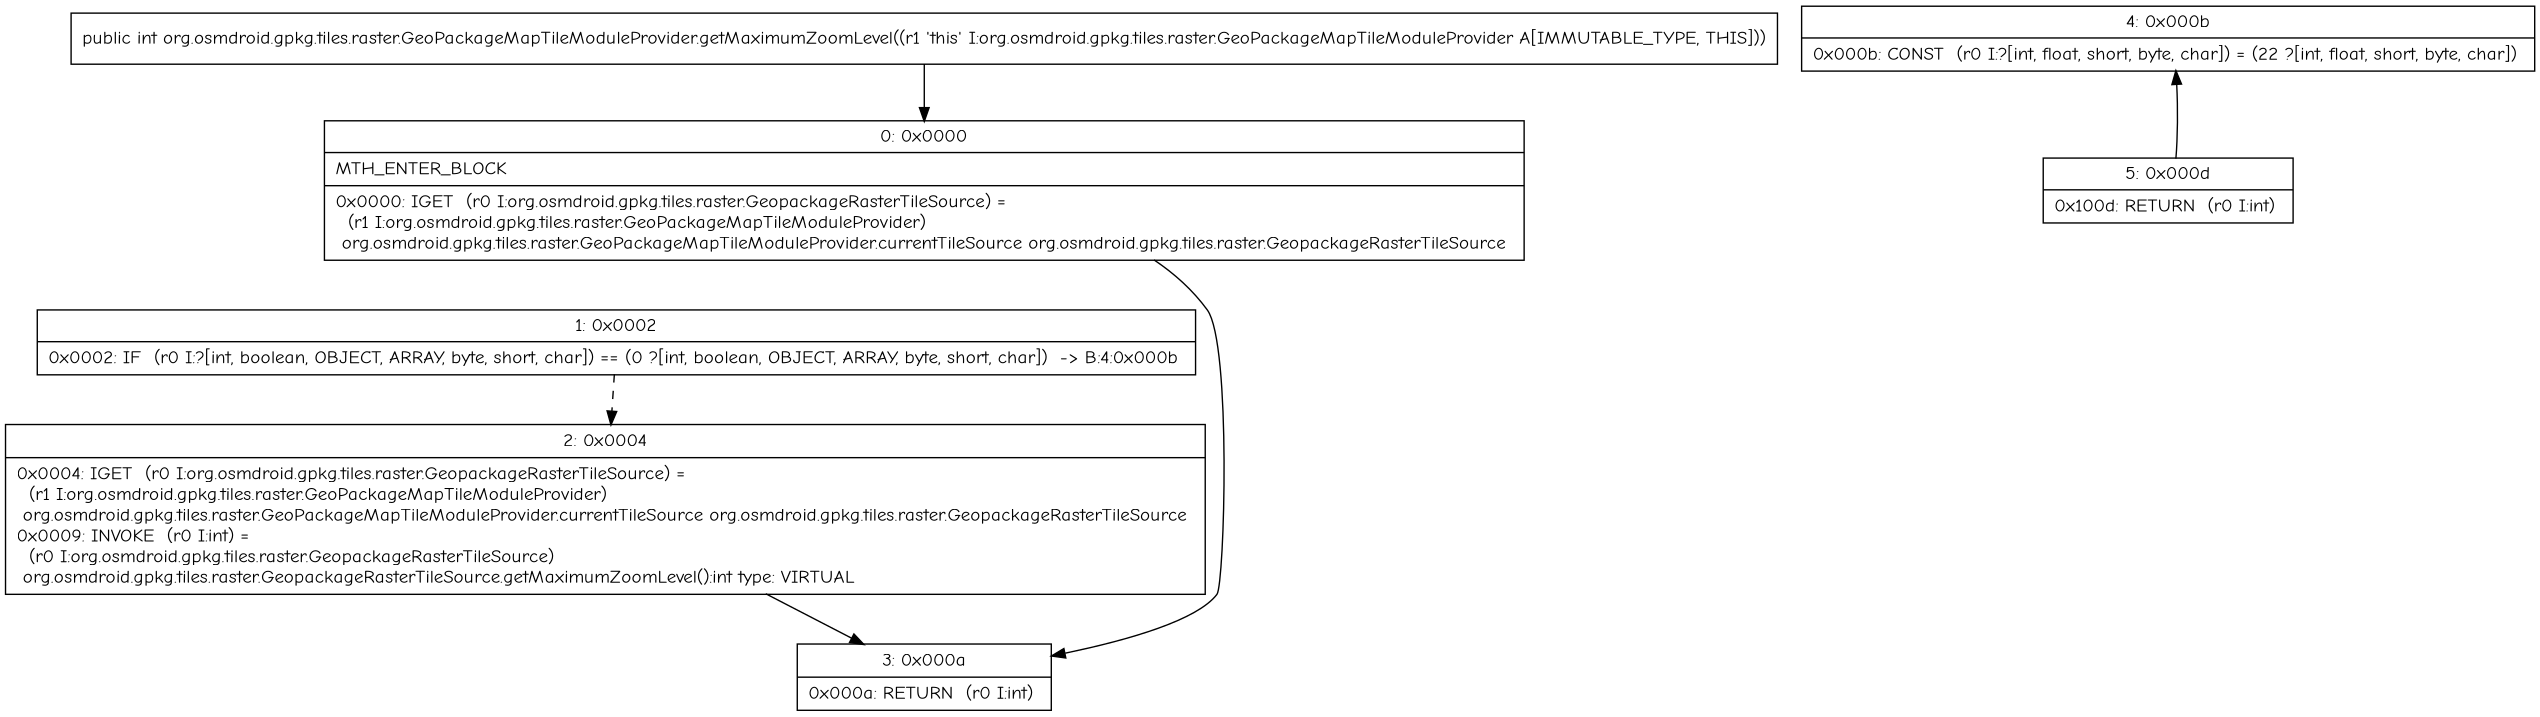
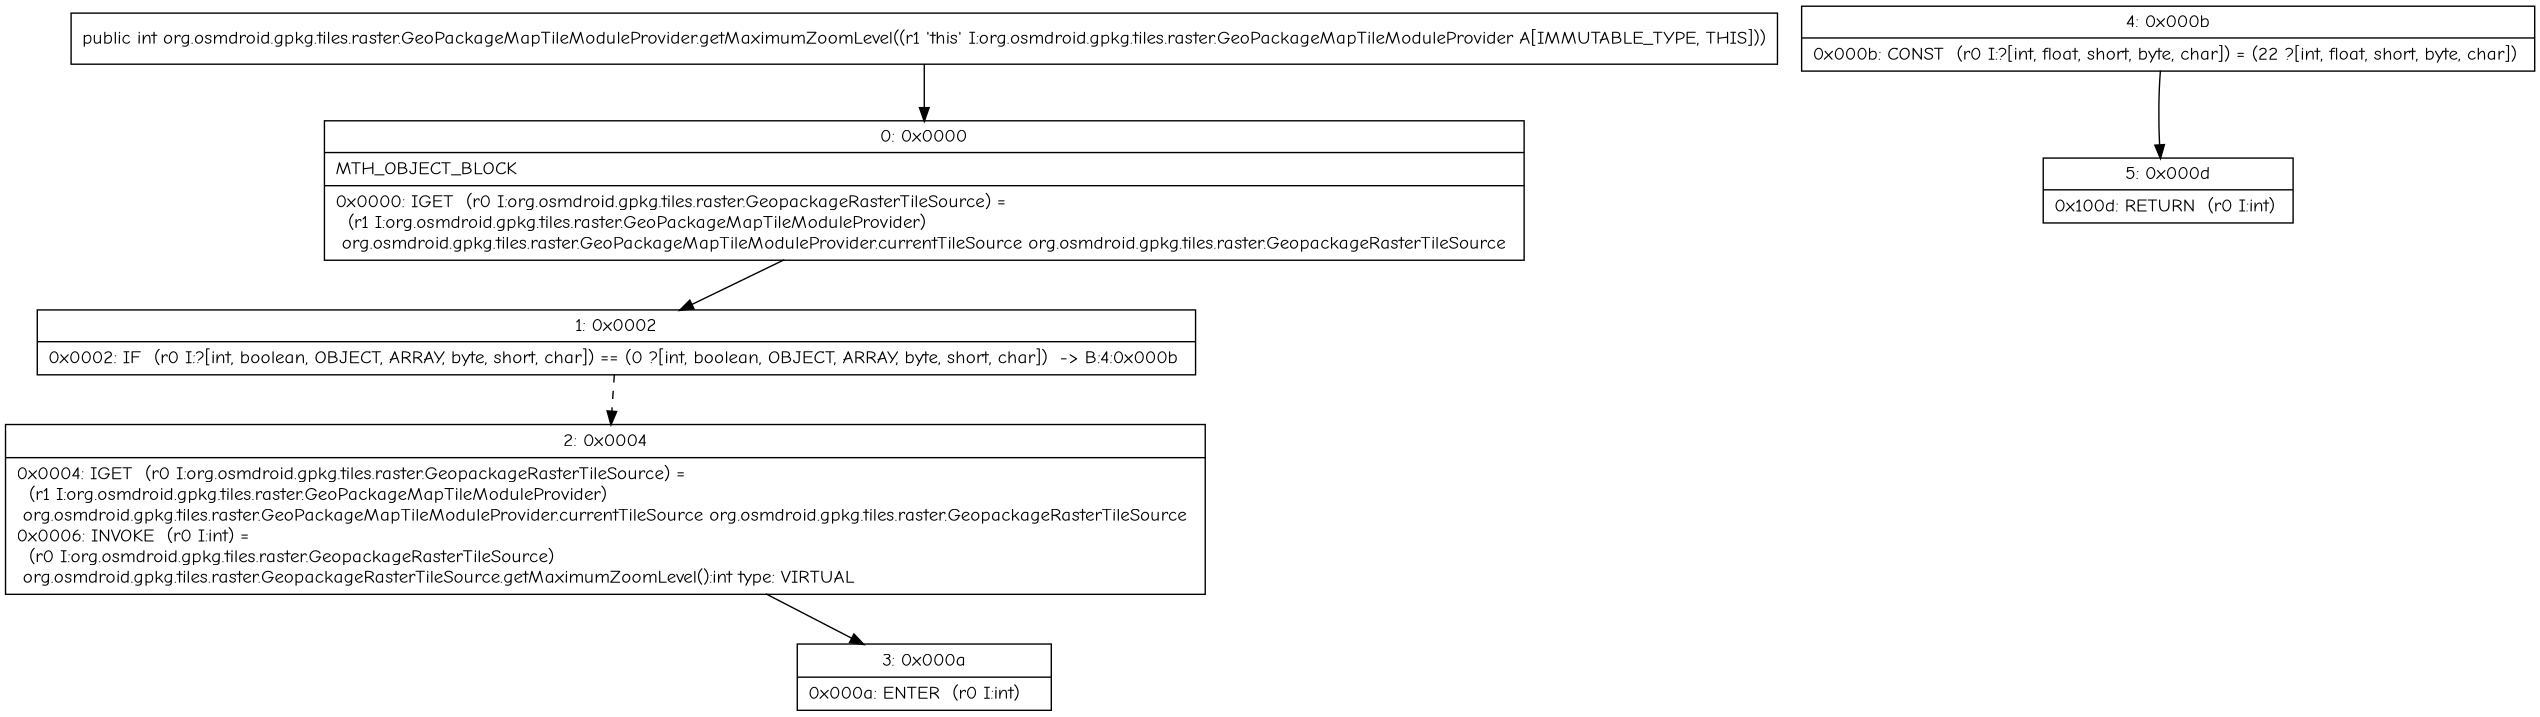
(2177, 122) -> (2159, 108)
(421, 168) -> (427, 168)
(1224, 497) -> (738, 282)
(137, 536) -> (137, 536)
(924, 693) -> (917, 693)
